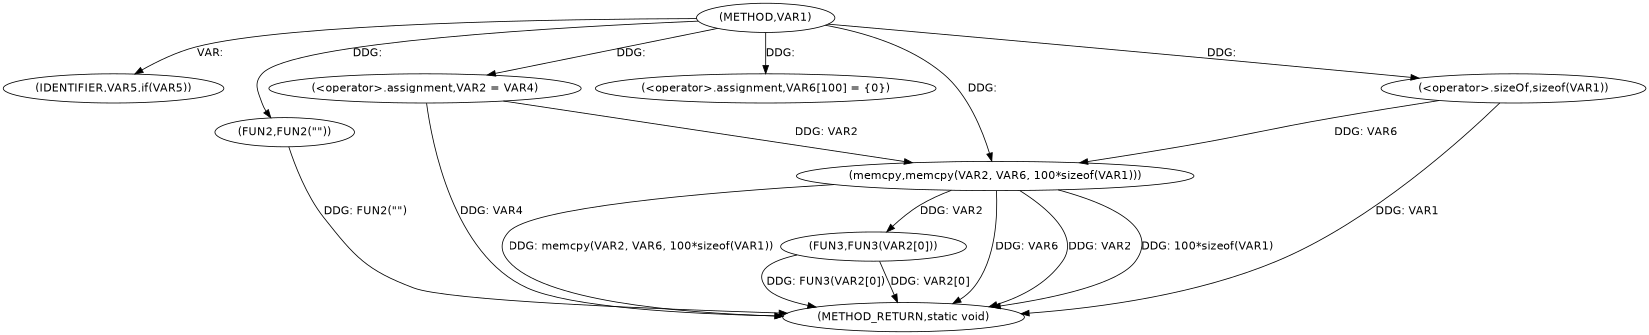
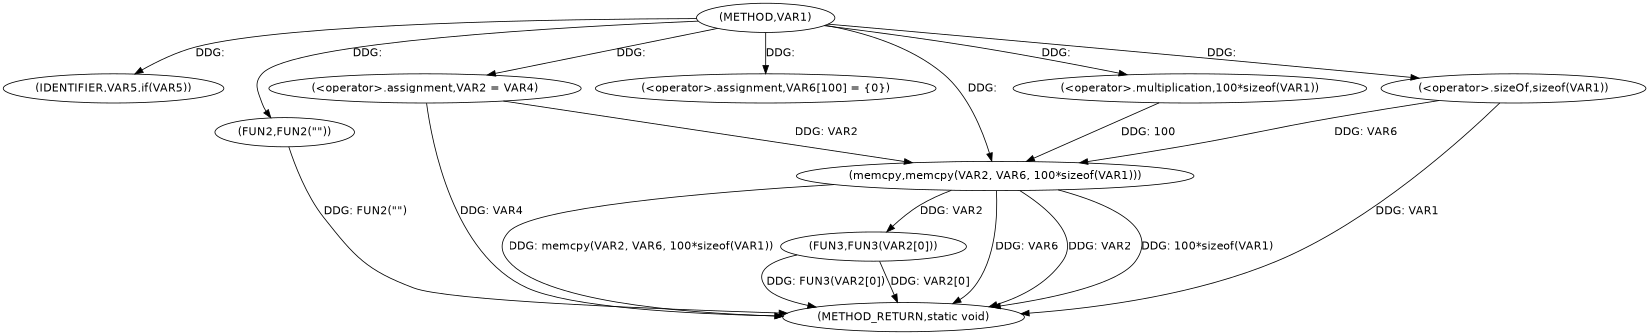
(212, 53) -> (212, 53)
none -> (1190, 88)
